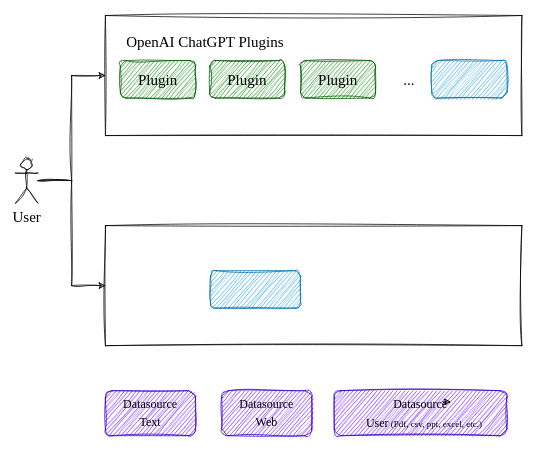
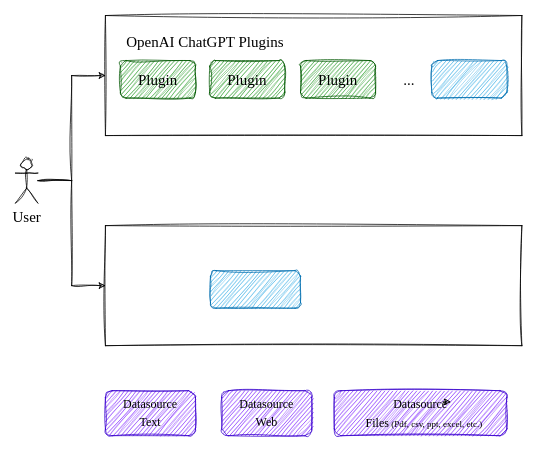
(424, 421) -> (424, 421)
